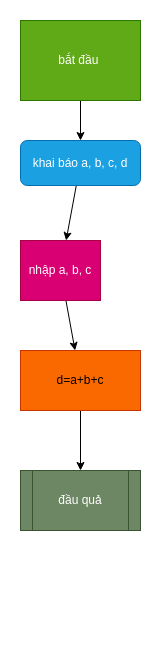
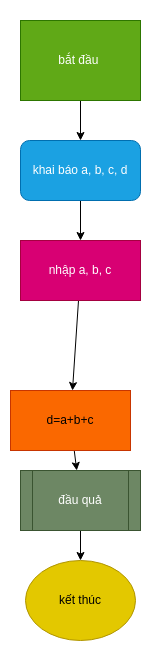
(81, 163) -> (81, 171)
(61, 271) -> (81, 271)
(81, 381) -> (71, 421)
none -> (81, 542)
none -> (81, 601)
